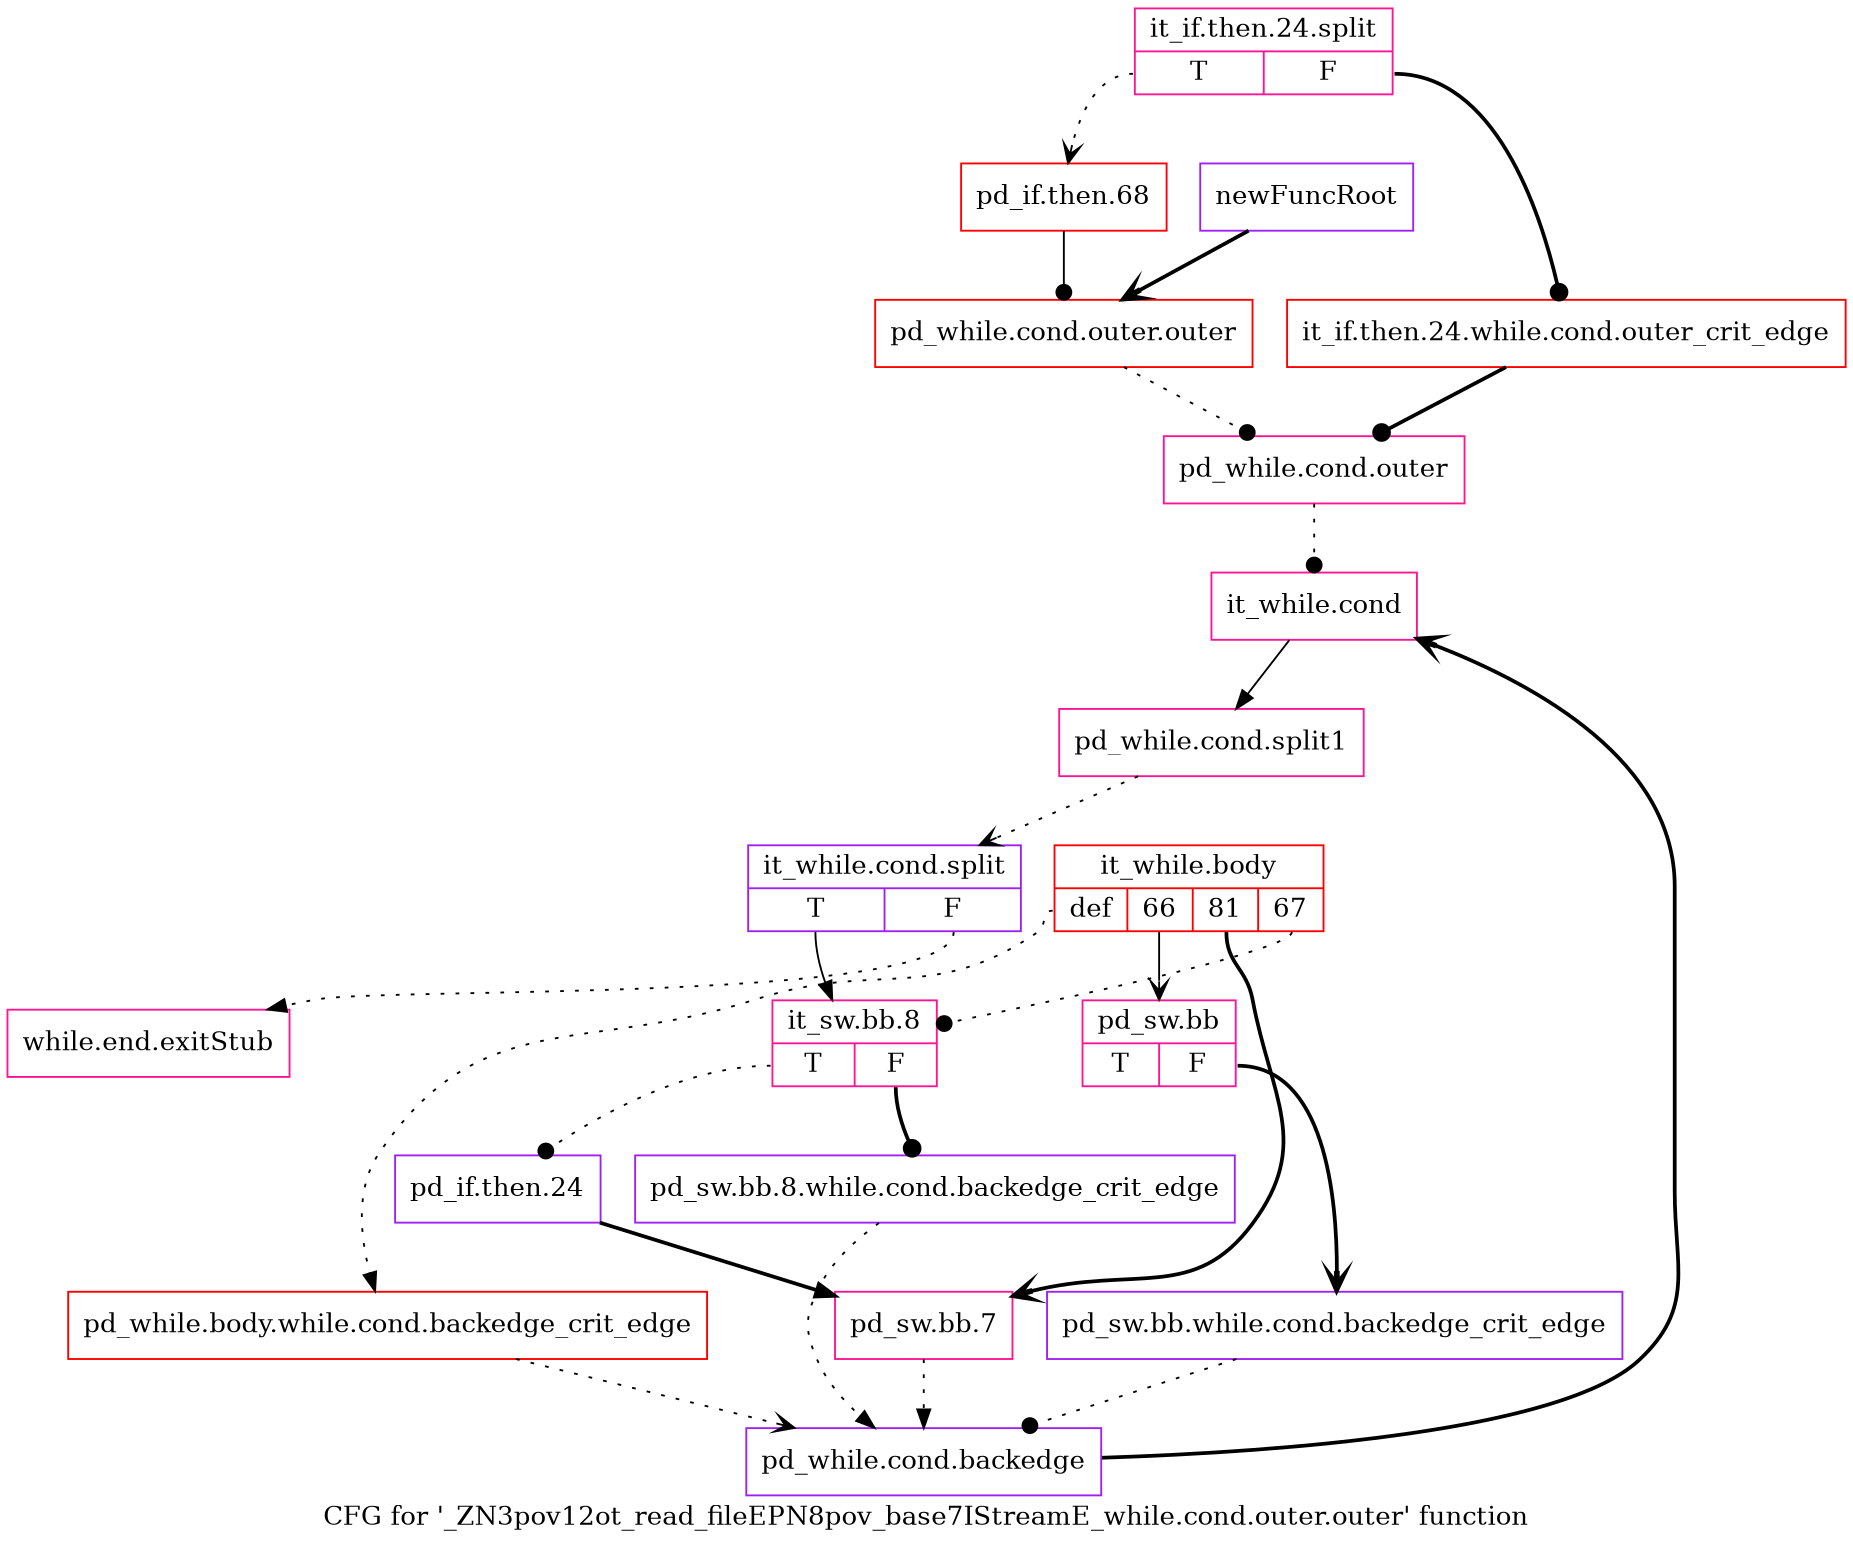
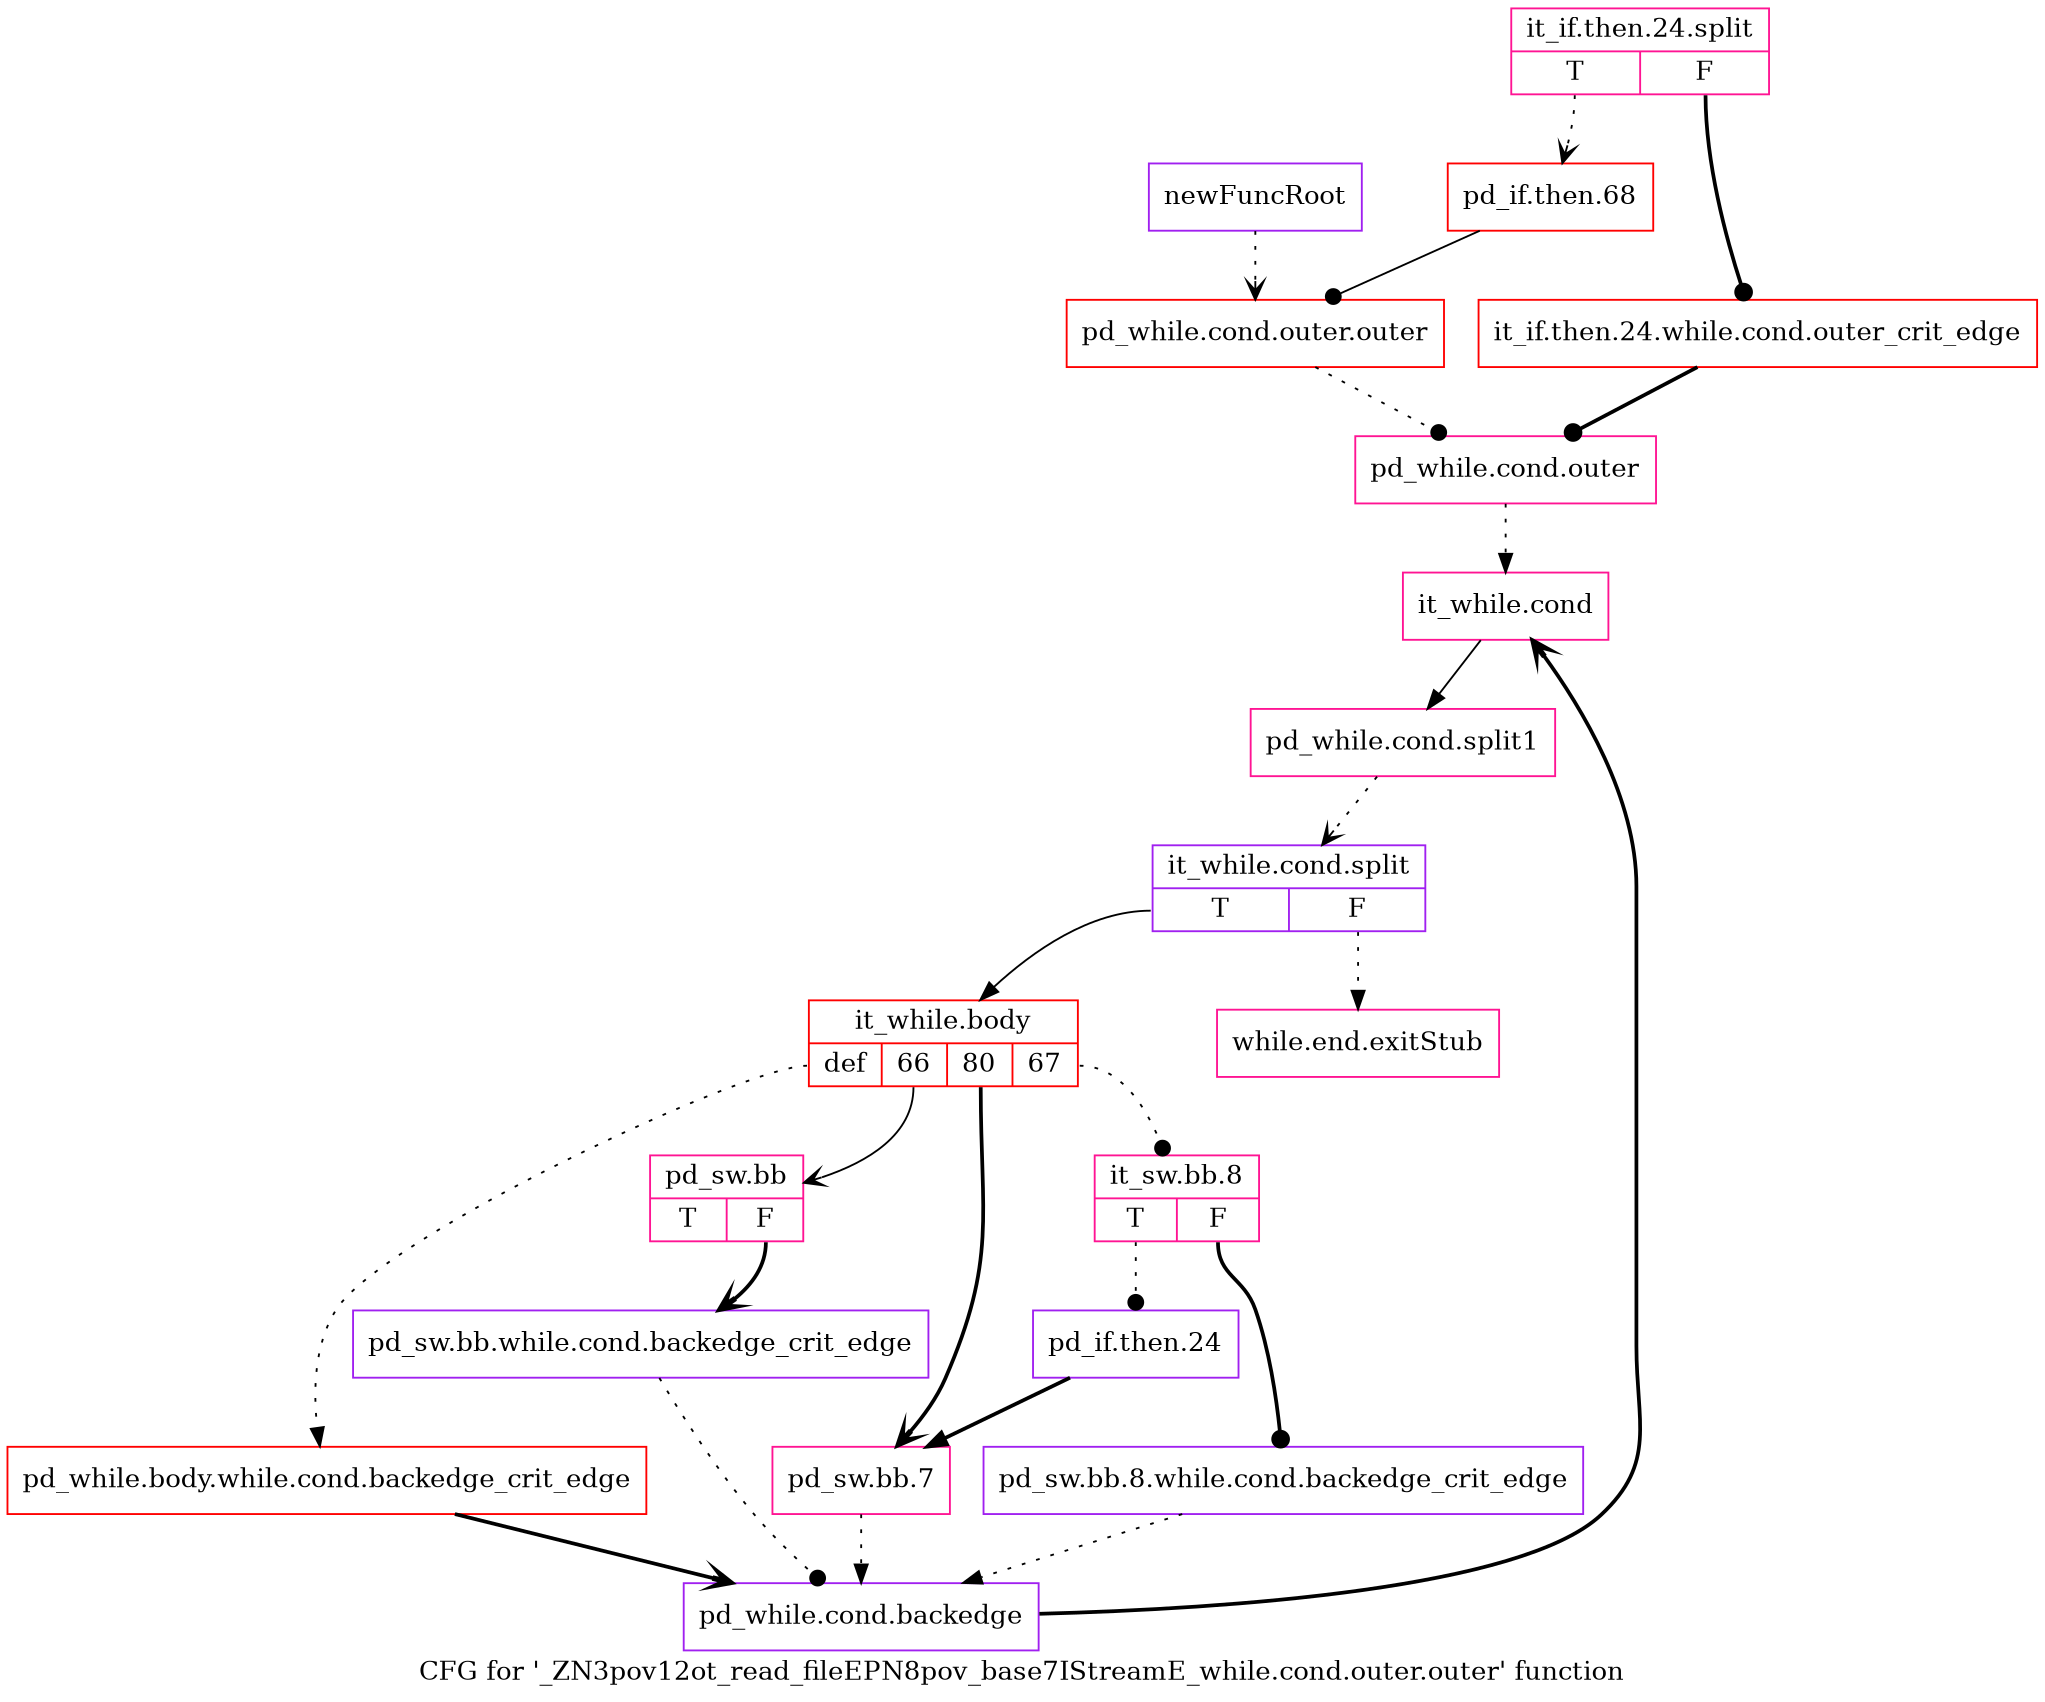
(1194, 261) -> (1255, 256)
(1314, 531) -> (1506, 529)
(1225, 909) -> (980, 1064)
(818, 958) -> (1066, 935)
(646, 1391) -> (584, 1546)
